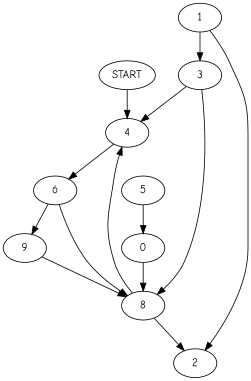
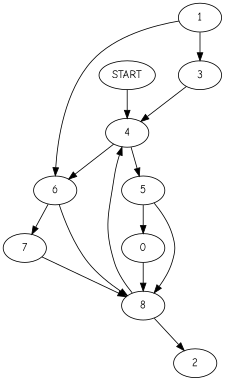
none -> (134, 158)
(248, 187) -> (87, 68)
(202, 194) -> (174, 244)
(25, 248) -> (25, 248)
